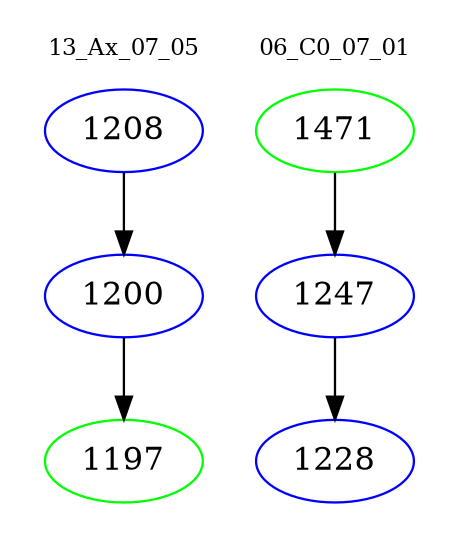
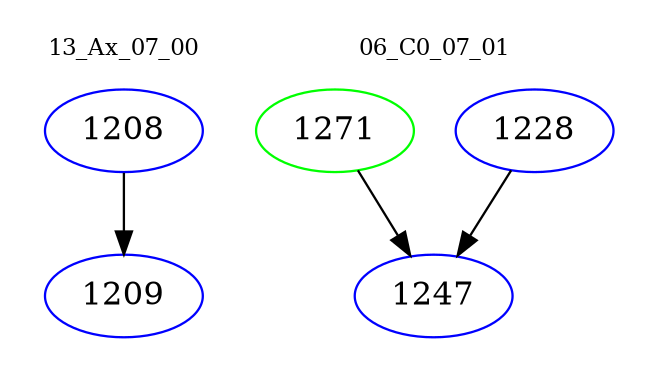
(124, 49) -> (124, 49)
(335, 131) -> (335, 131)
(124, 296) -> (124, 296)
(335, 367) -> (491, 203)
(124, 461) -> none
